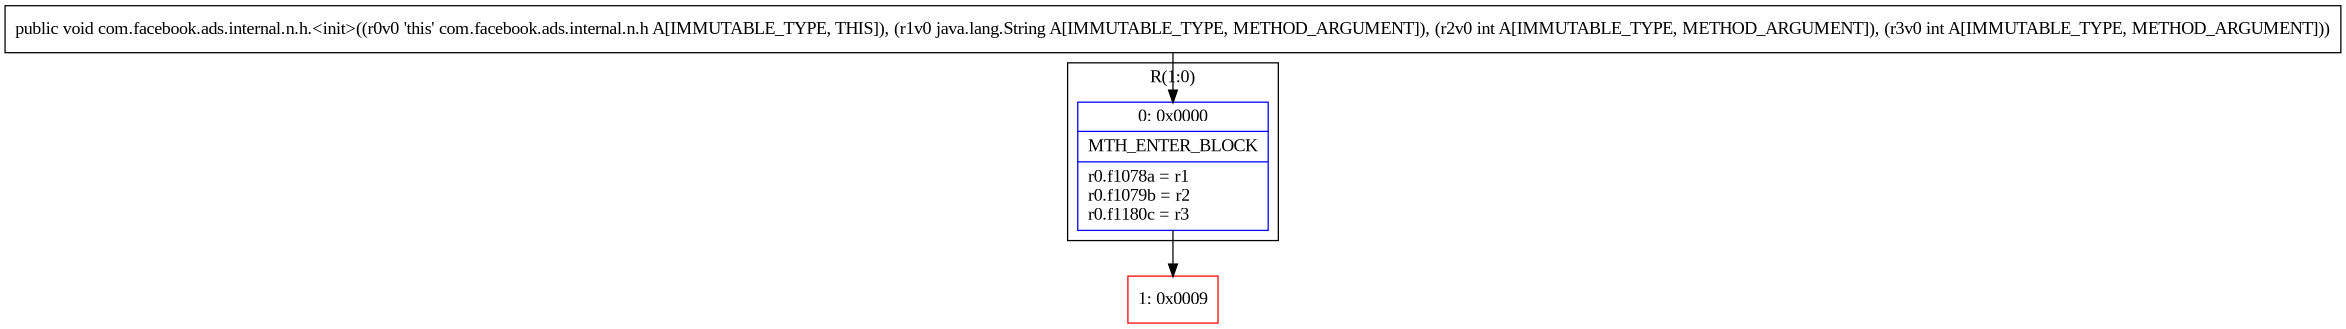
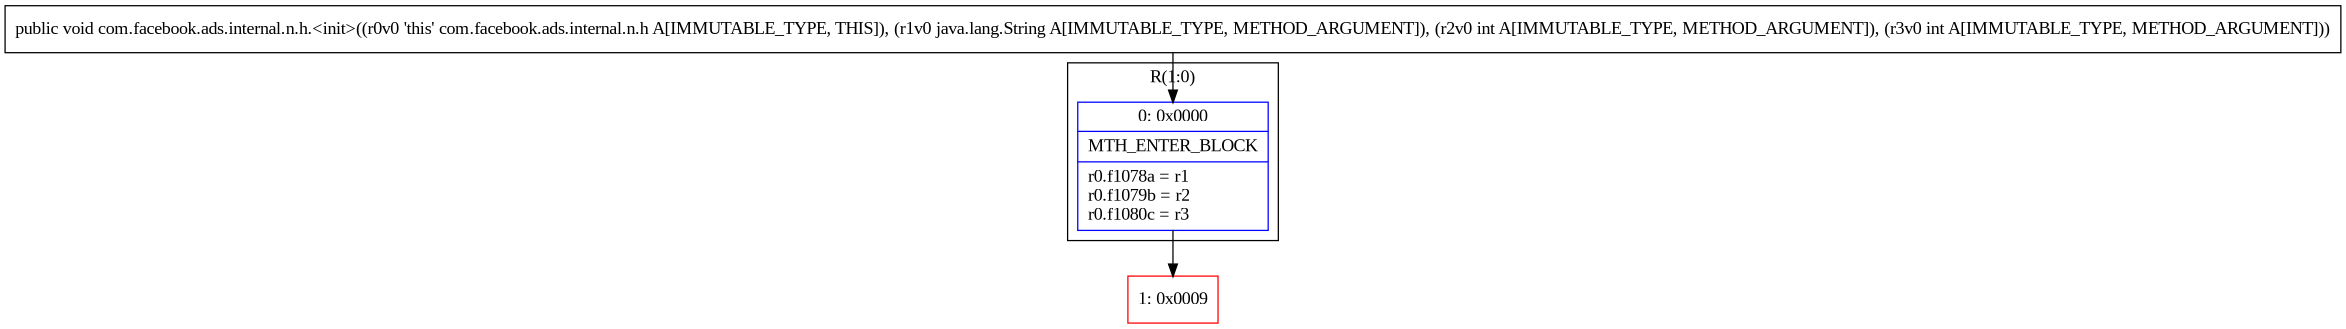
(1139, 215) -> (1139, 215)
